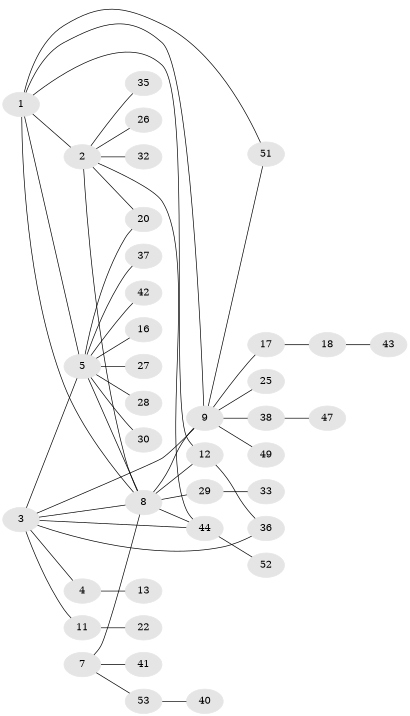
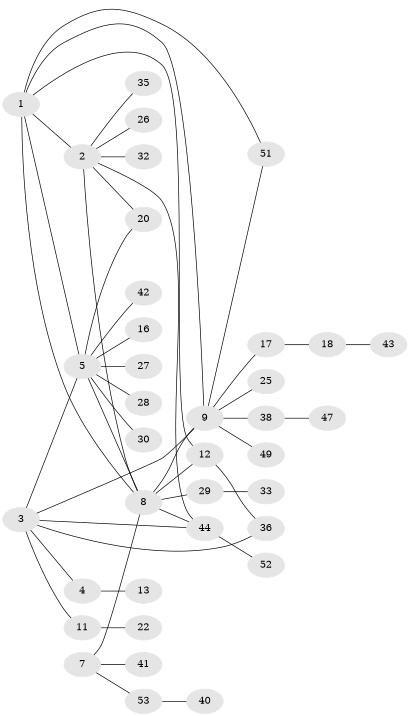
(144, 256) -> none
(82, 511) -> none
